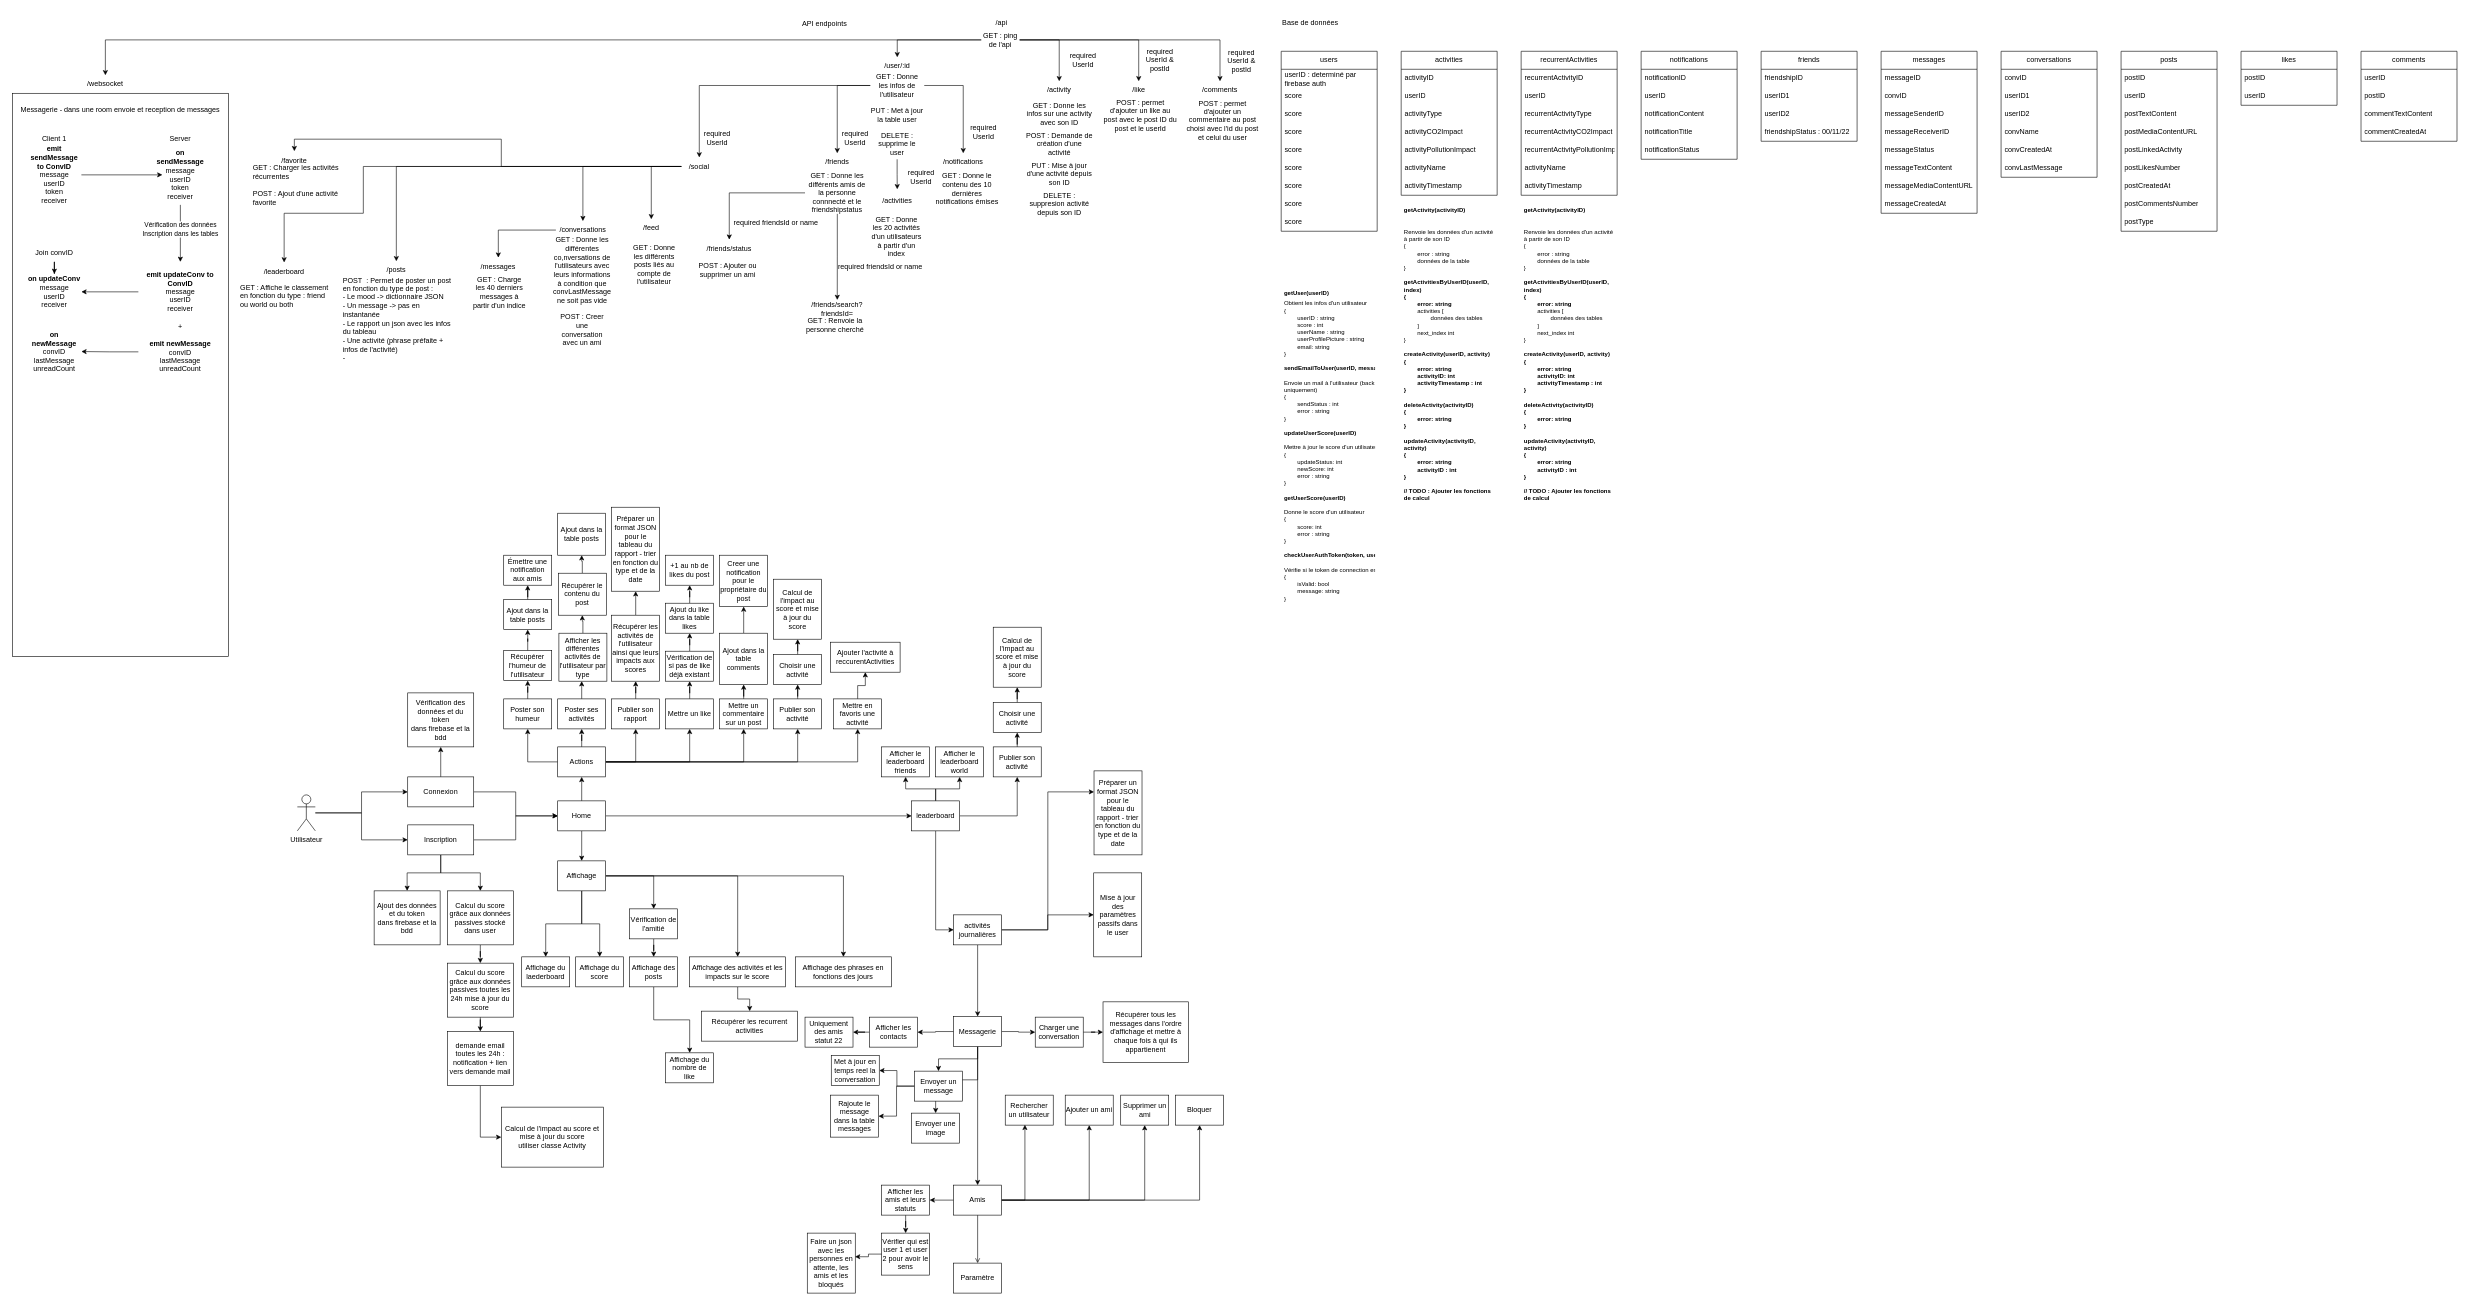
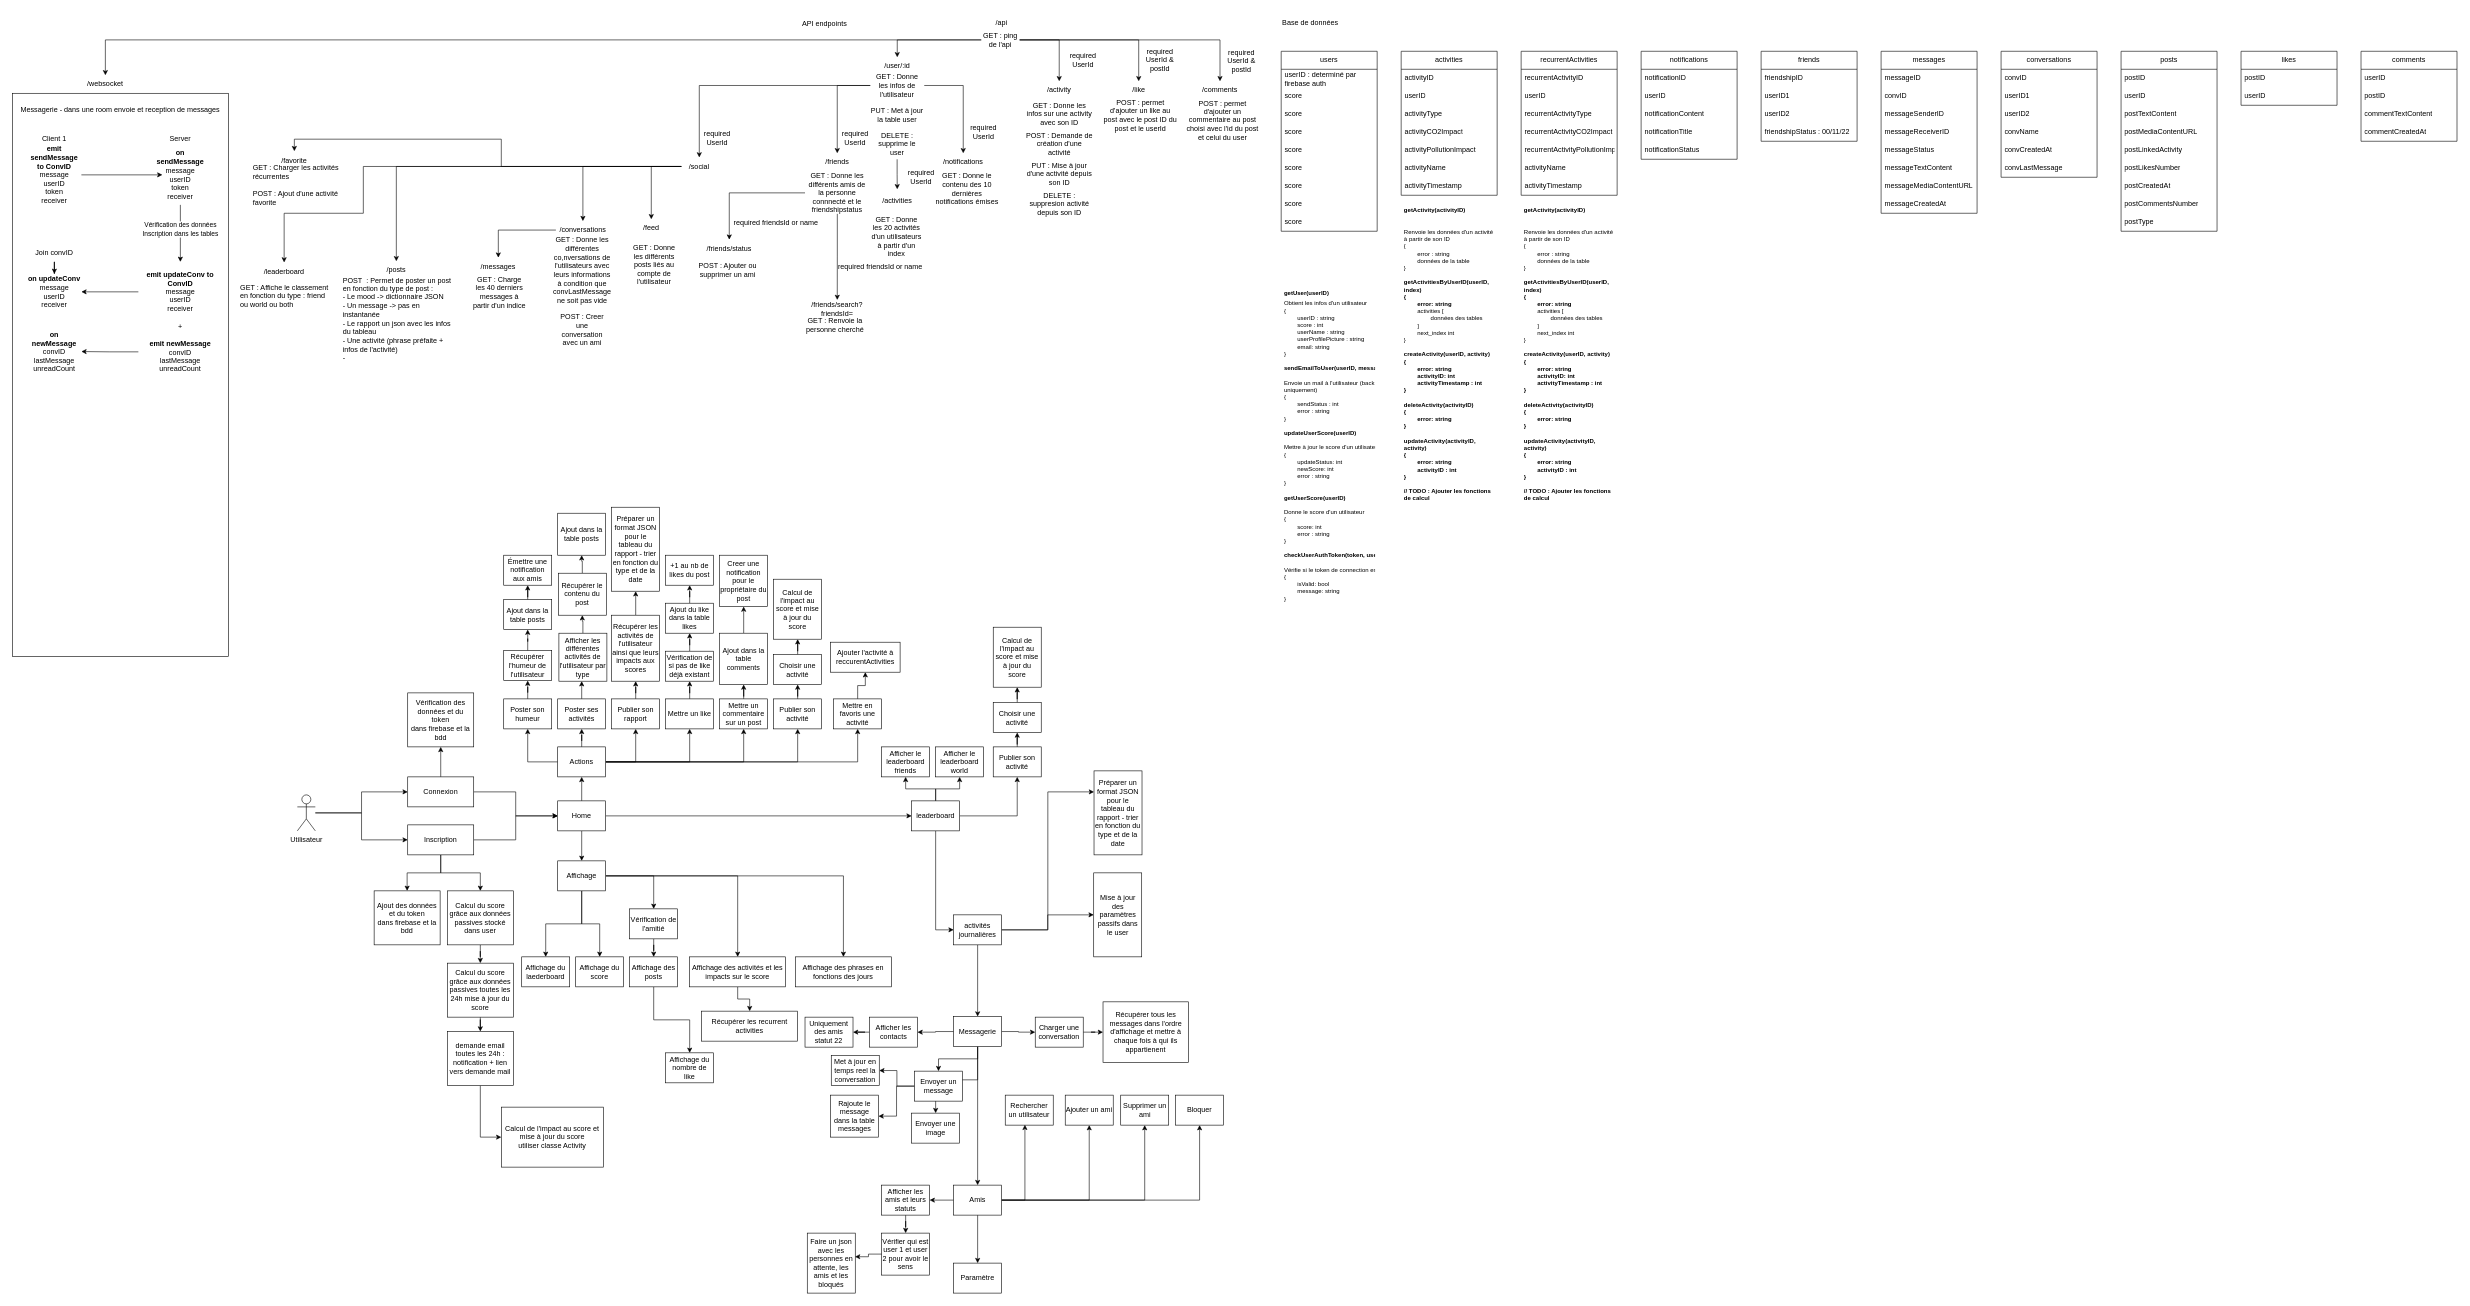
(978, 1259) -> (978, 1257)
